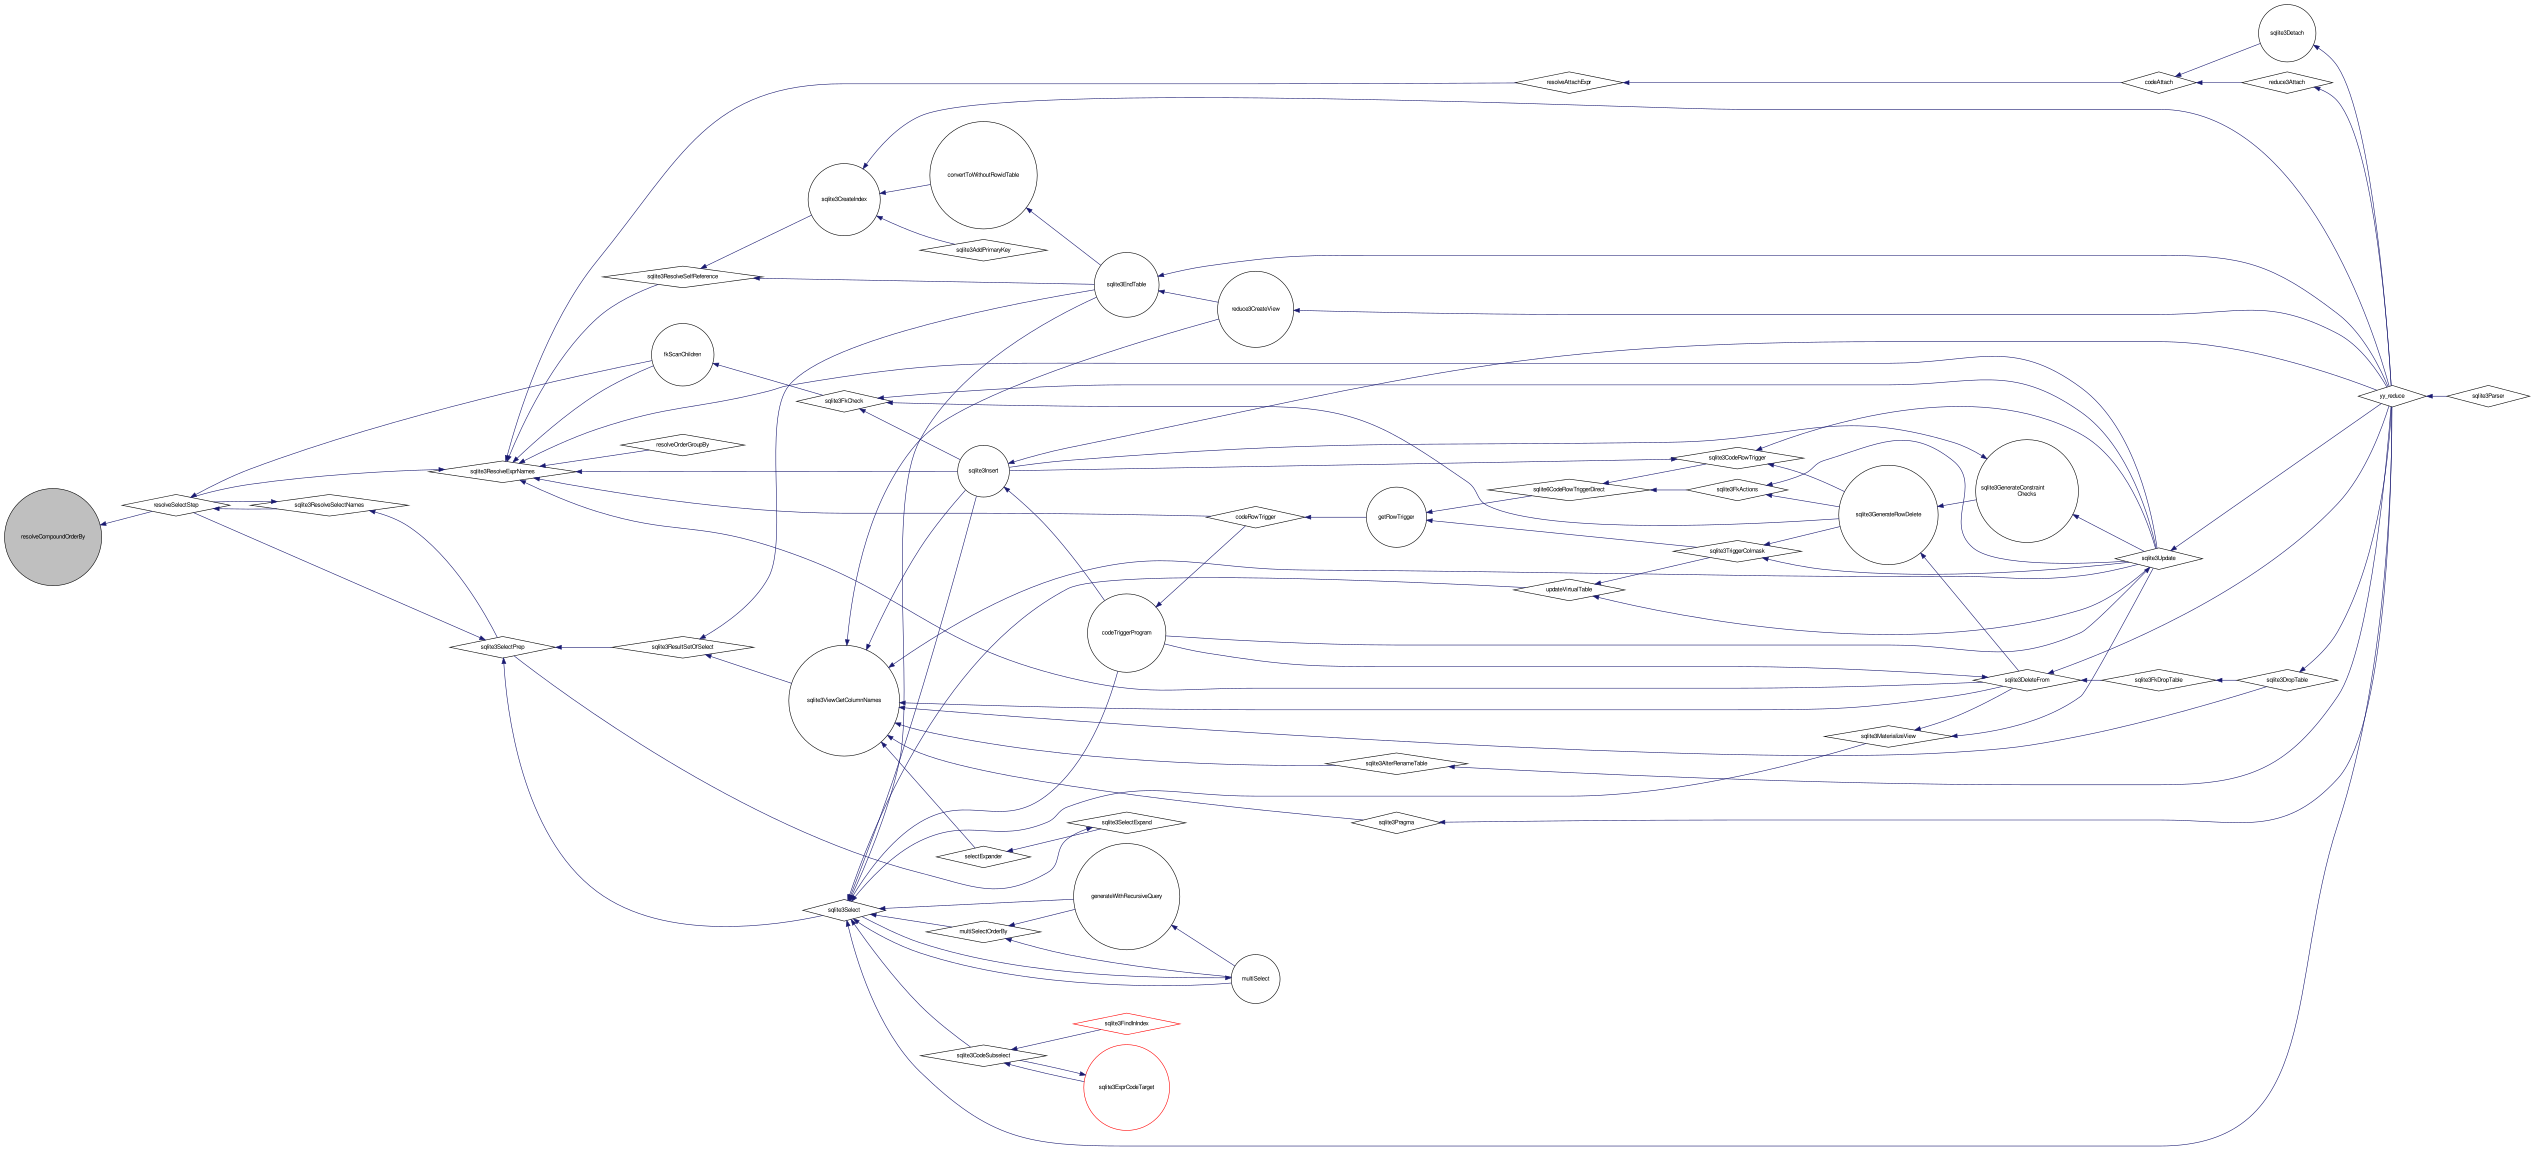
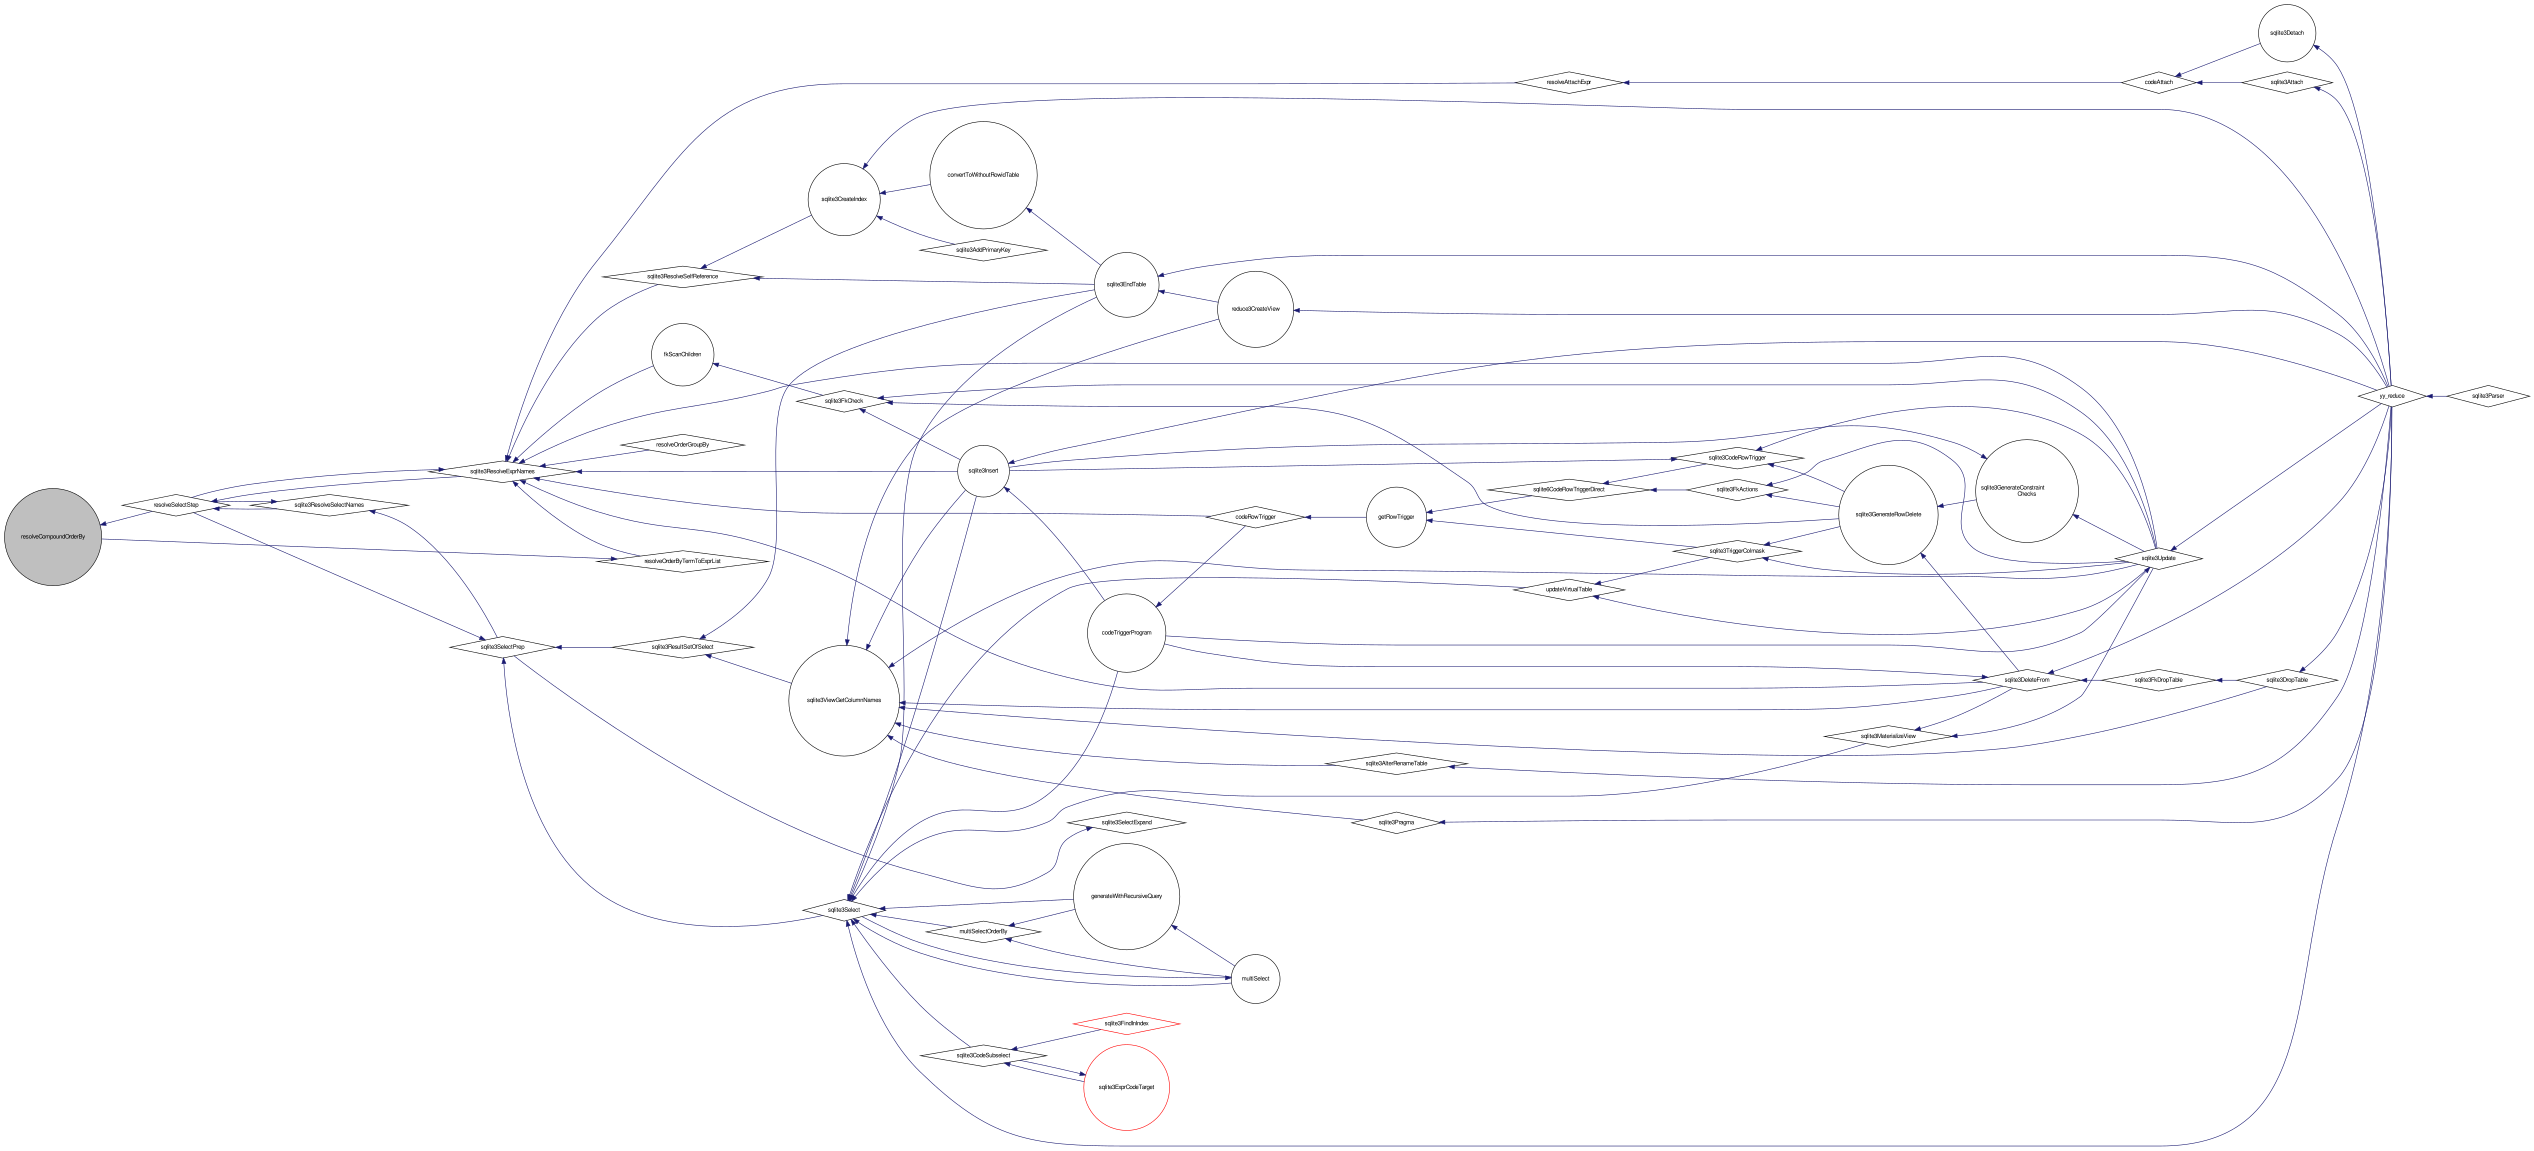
(2287, 83) -> (2287, 83)
(420, 415) -> (339, 485)
none -> (683, 562)
(984, 857) -> none
